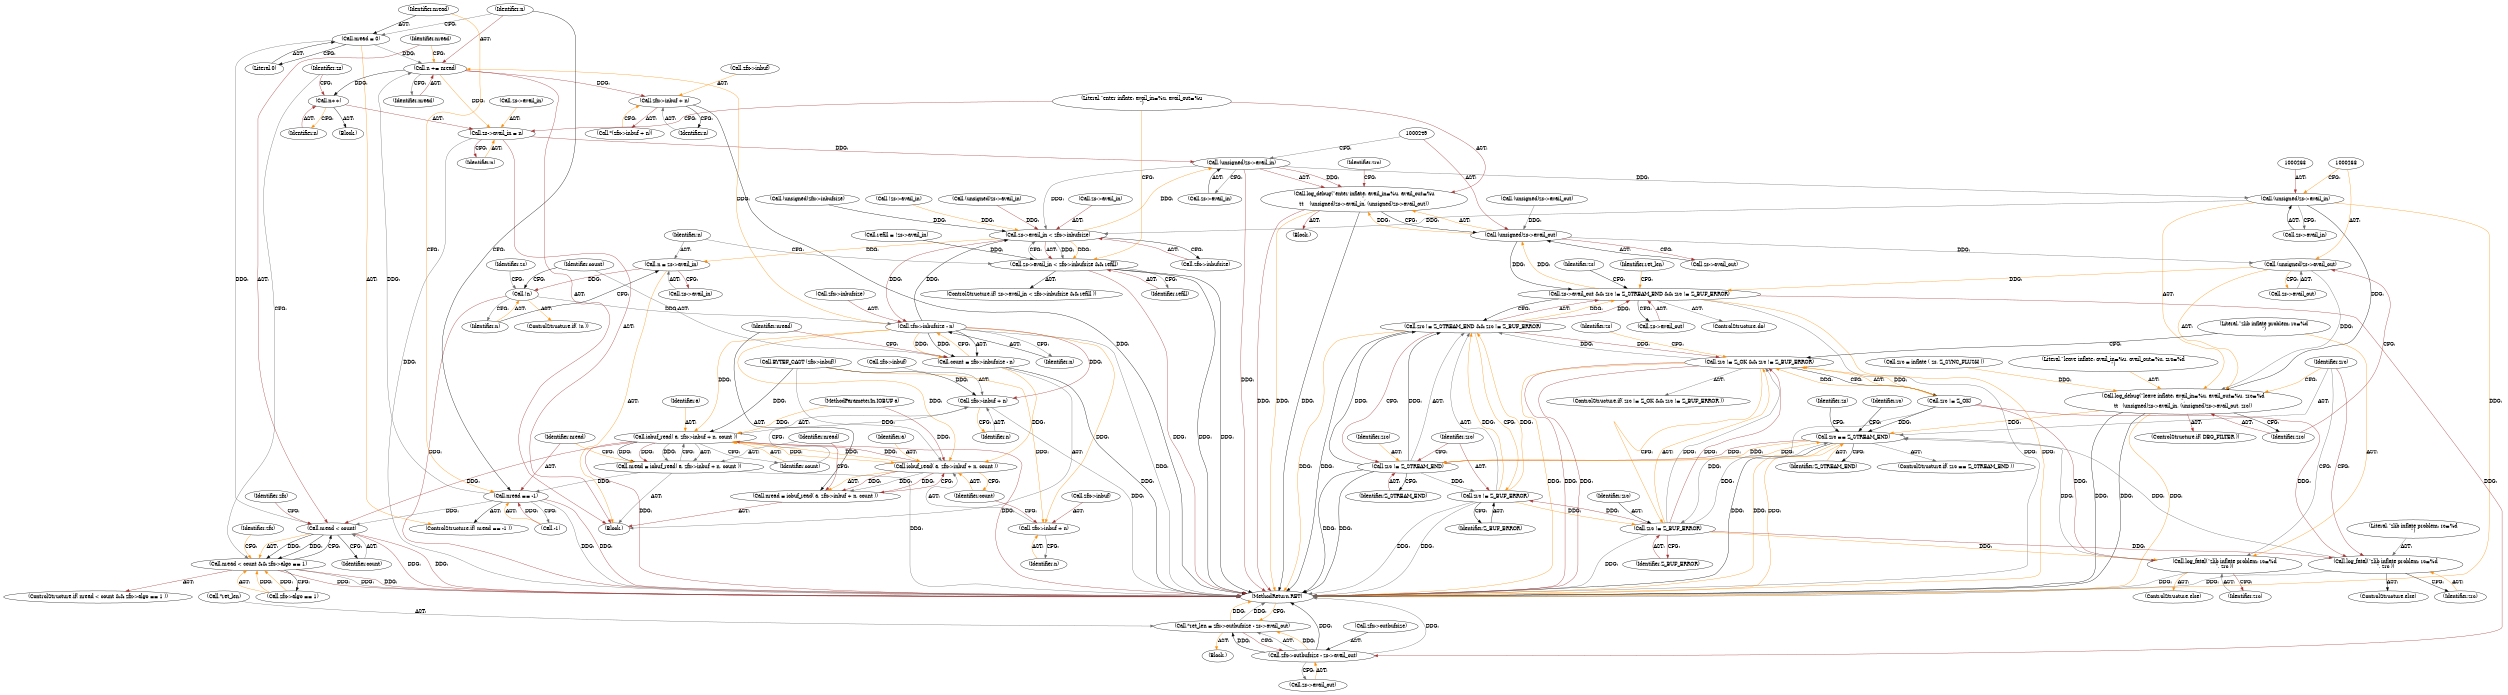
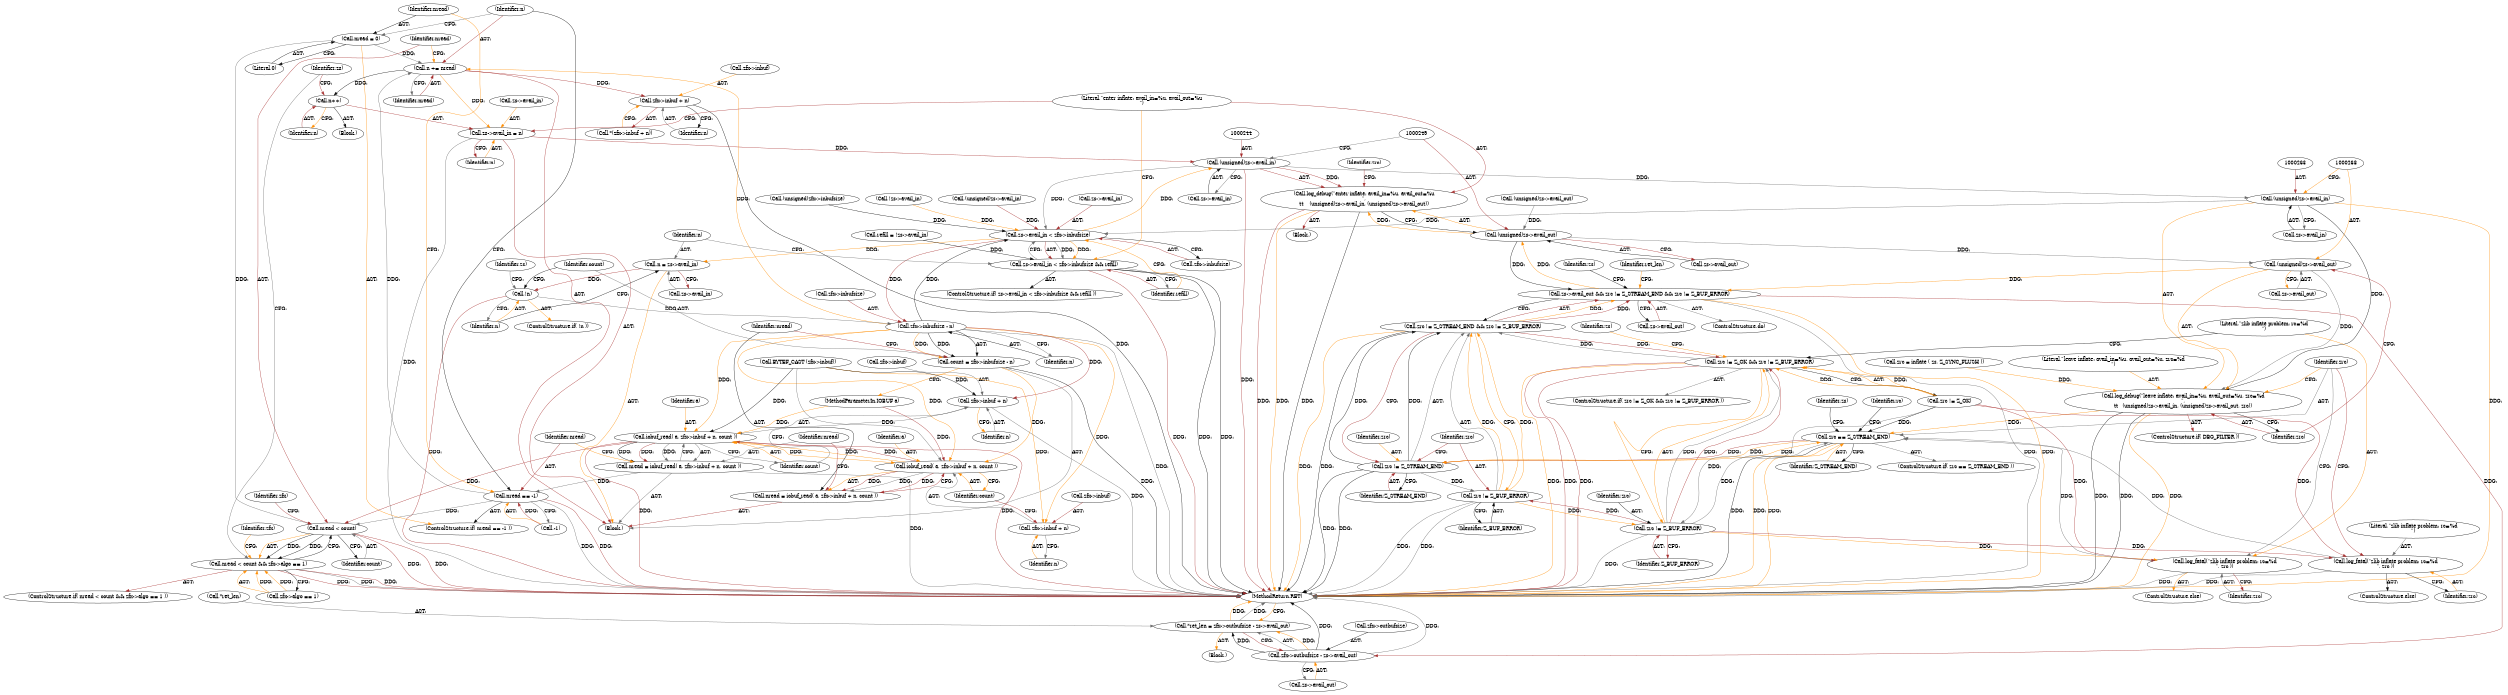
none -> (1241, 134)
none -> (1142, 260)
(955, 344) -> (921, 381)
